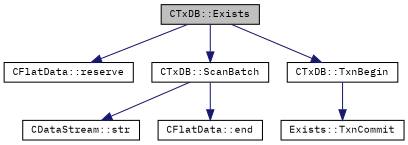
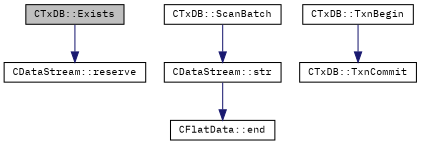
(210, 38) -> none
(272, 41) -> none
(69, 72) -> (75, 72)
(210, 96) -> (223, 96)
(343, 130) -> (358, 72)
